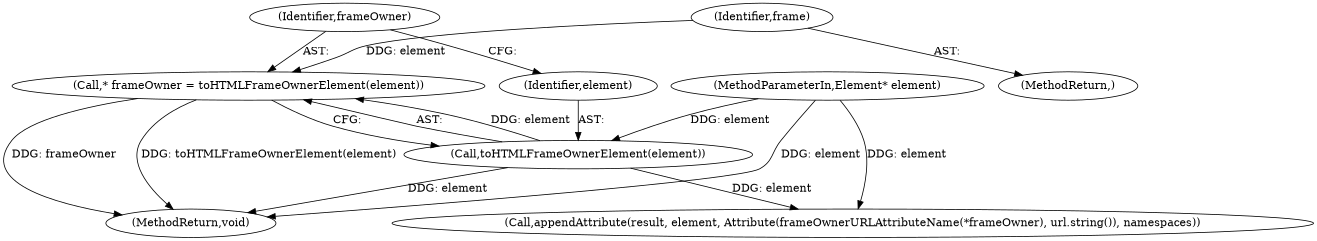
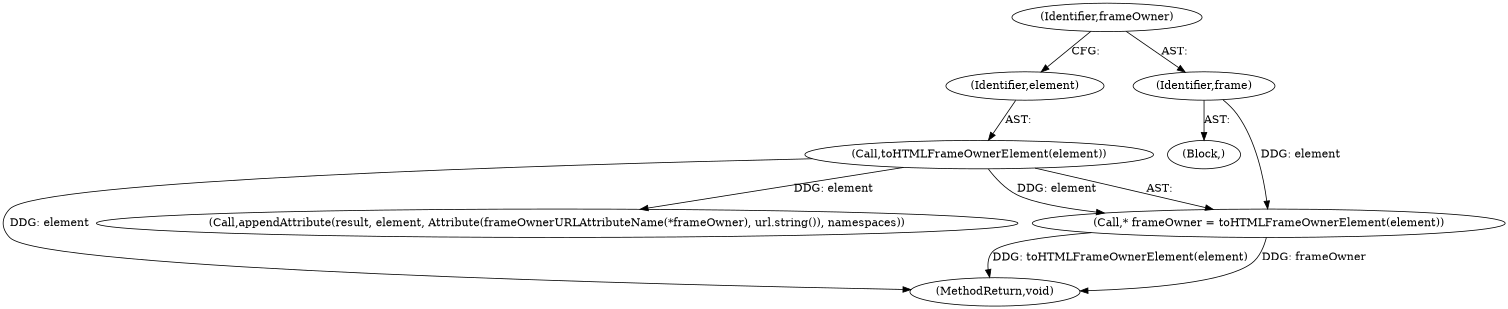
(300, 49) -> (1152, 50)
(828, 86) -> none
(1068, 86) -> (1204, 155)
(349, 130) -> none
